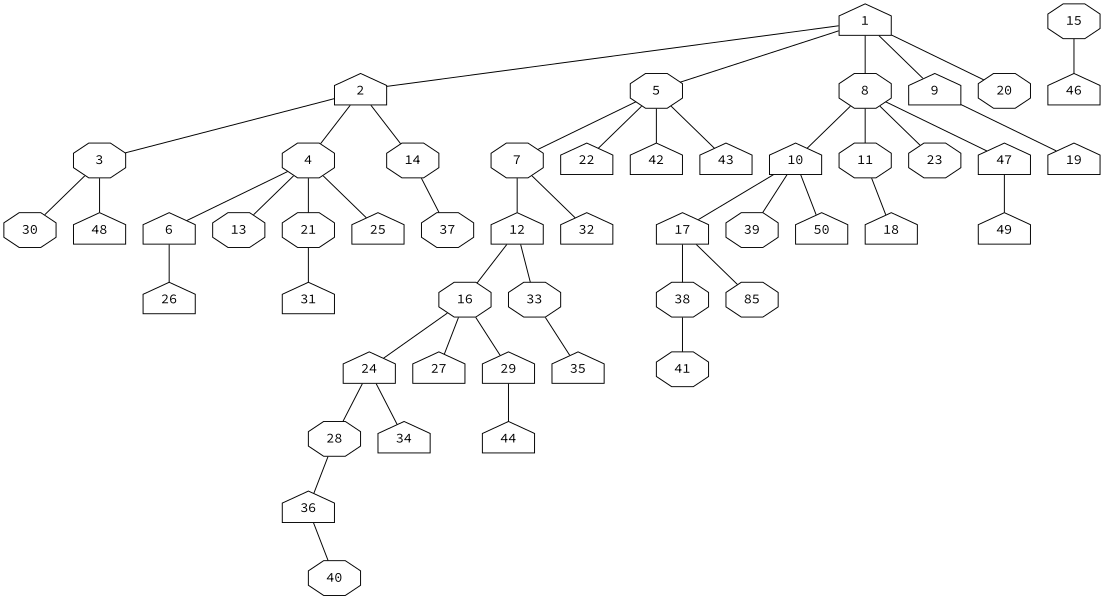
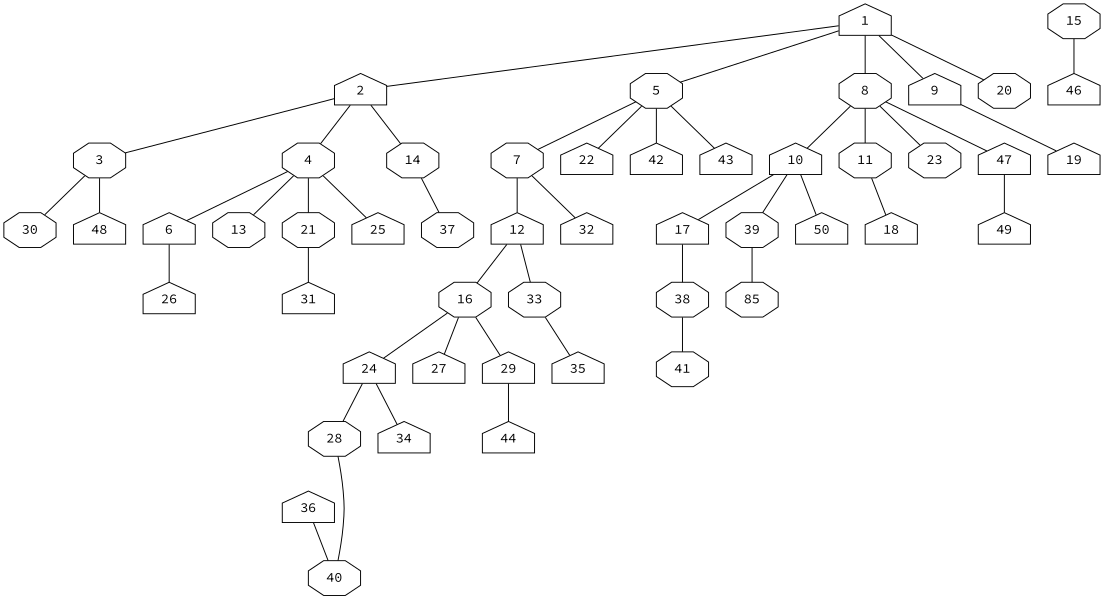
(717, 265) -> (752, 265)
(321, 475) -> (344, 508)
